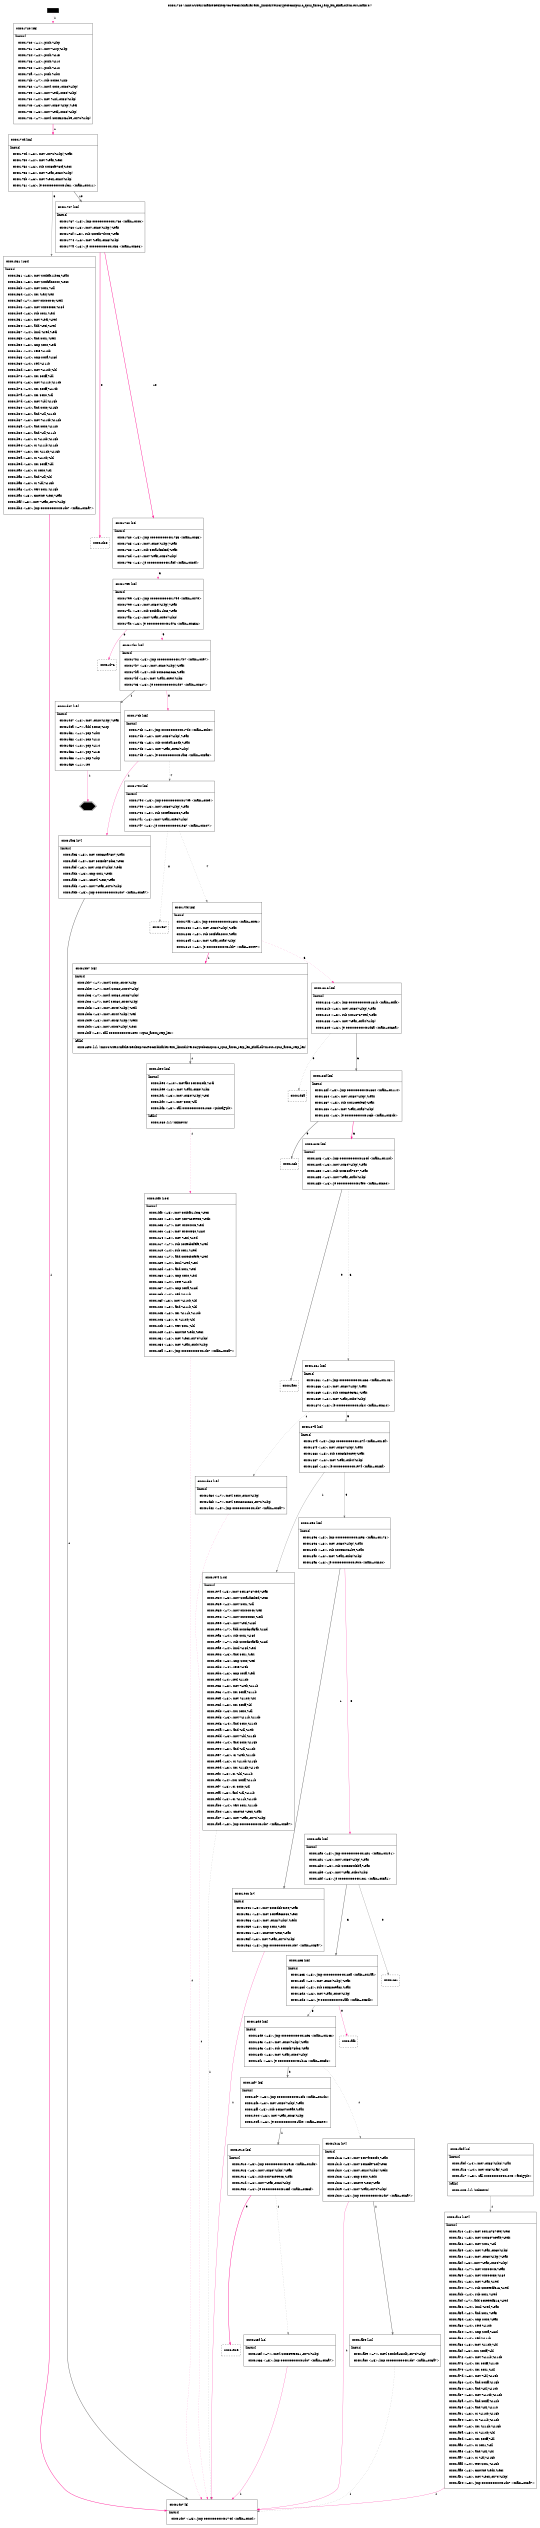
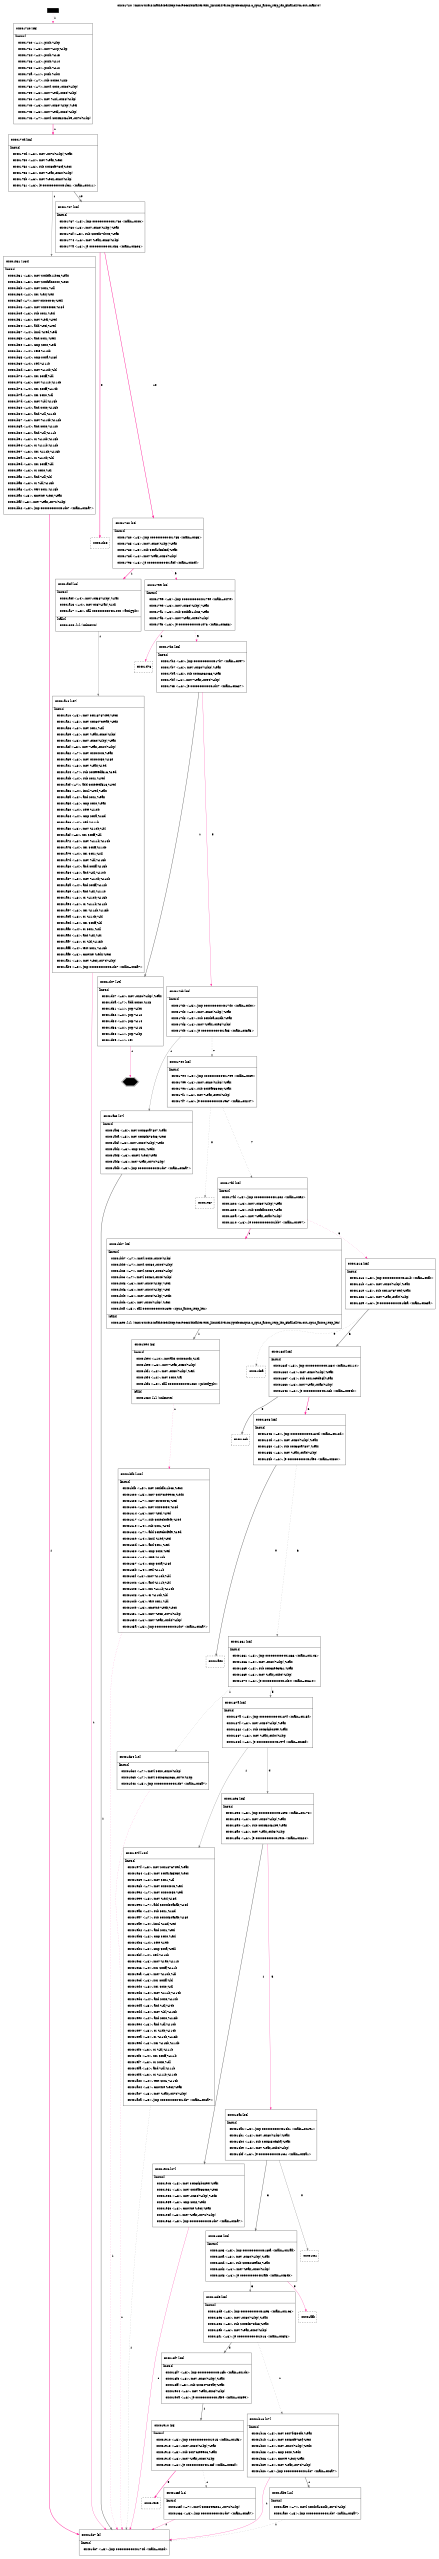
(54, 196) -> (54, 196)
none -> (129, 573)
(117, 794) -> (159, 1070)
